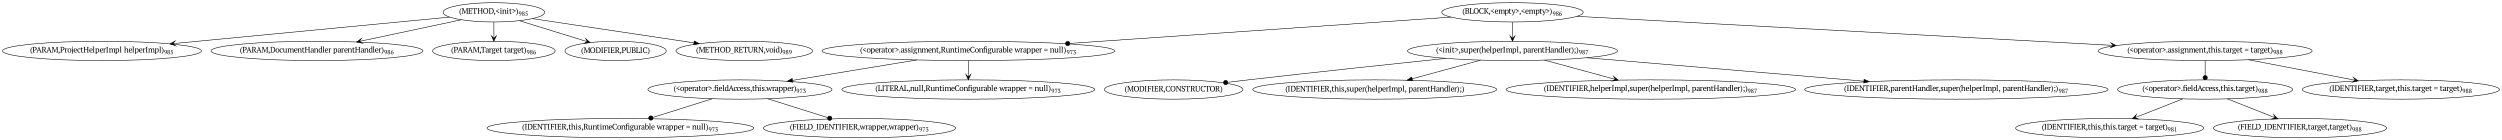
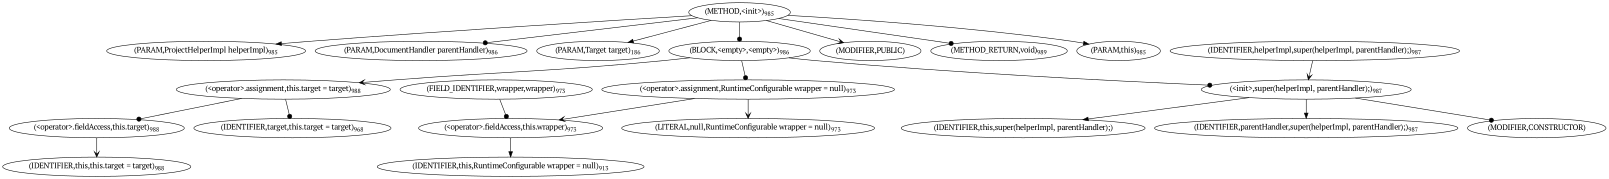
(494, 29) -> (672, 31)
(1512, 29) -> (998, 74)
(313, 30) -> (486, 29)
(412, 30) -> (593, 30)
none -> (740, 30)
(613, 31) -> (864, 31)
(532, 50) -> (636, 50)
none -> (1119, 51)
(1579, 69) -> (1311, 68)
(855, 70) -> (630, 109)
(2301, 70) -> (287, 107)
(2467, 89) -> (359, 127)
(683, 108) -> (511, 145)
(798, 108) -> (503, 107)
(714, 127) -> (604, 166)
(2173, 127) -> (160, 166)
(2300, 128) -> none
